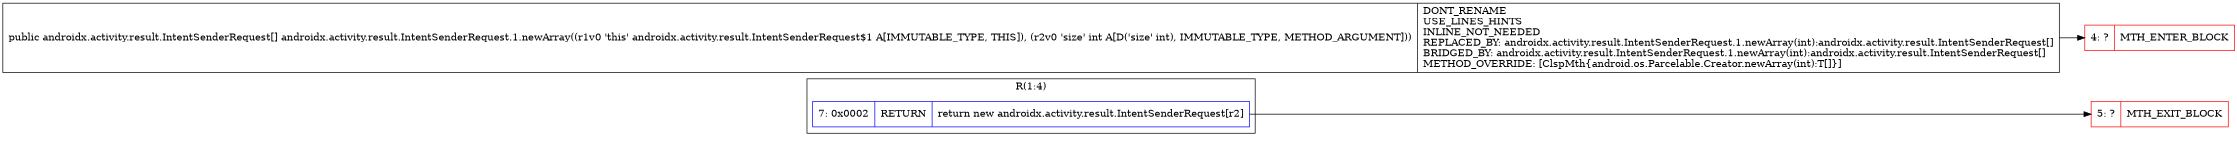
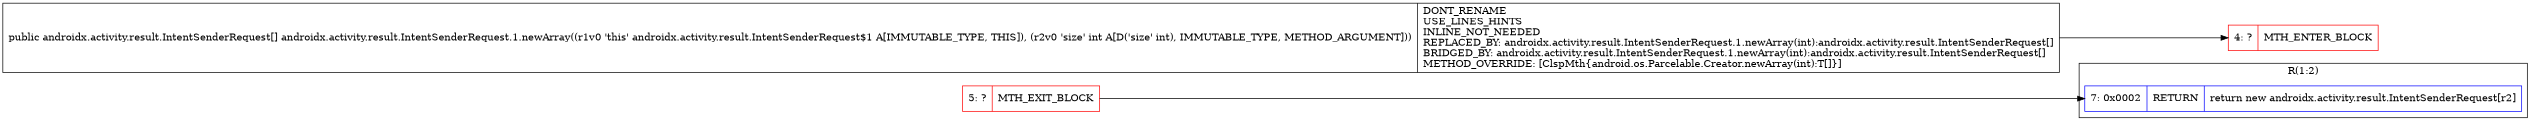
(1031, 87) -> (2303, 71)
(1667, 114) -> (1589, 99)
